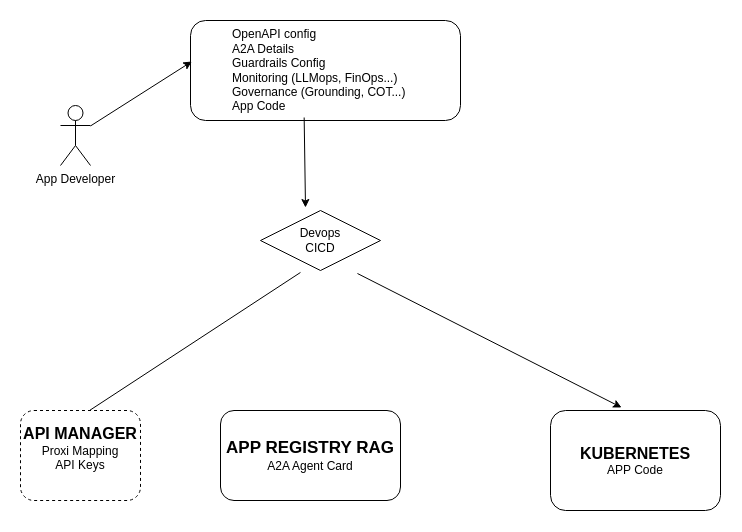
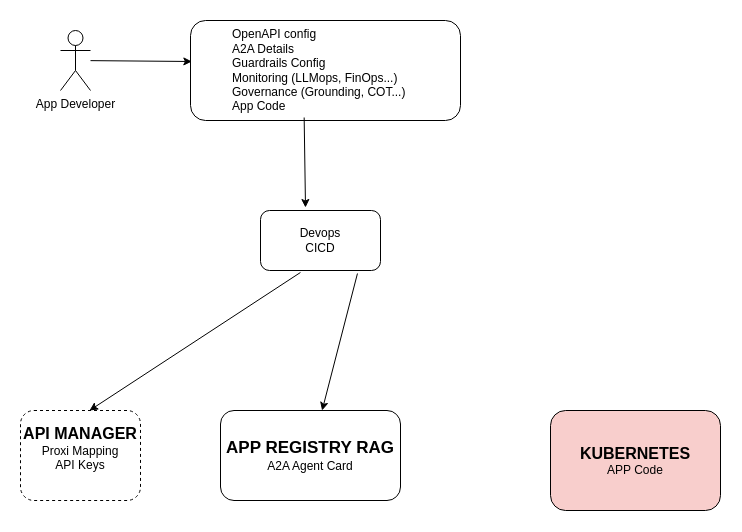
(76, 136) -> (76, 61)
(321, 241) -> (321, 241)
(486, 339) -> (341, 338)
(94, 408) -> (97, 406)
(636, 461) -> (636, 461)
